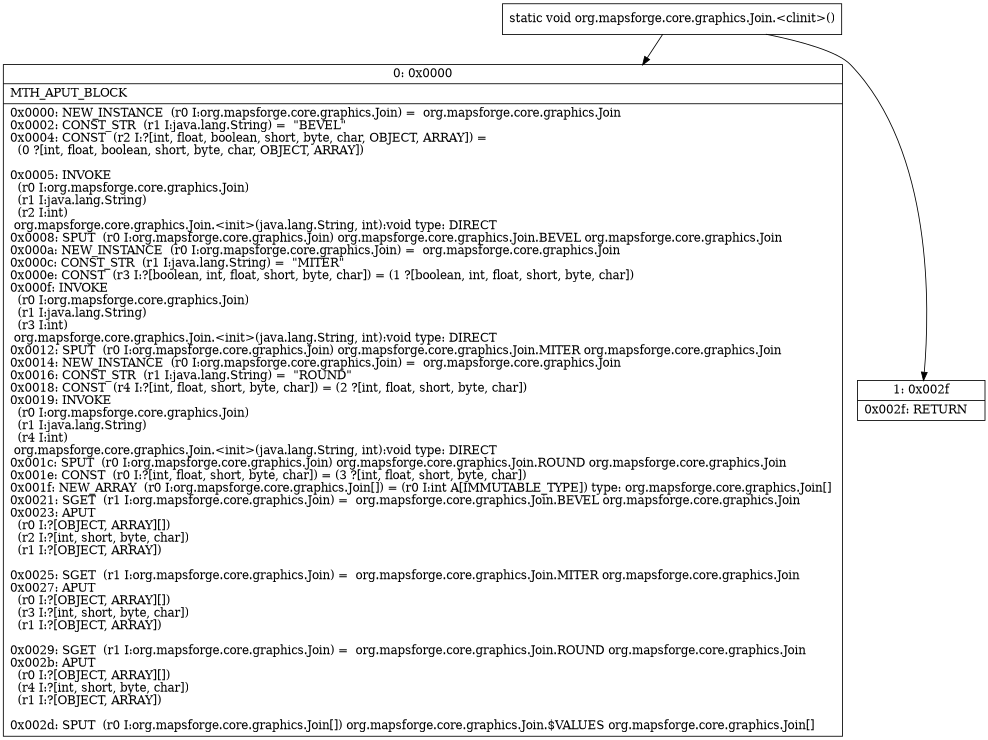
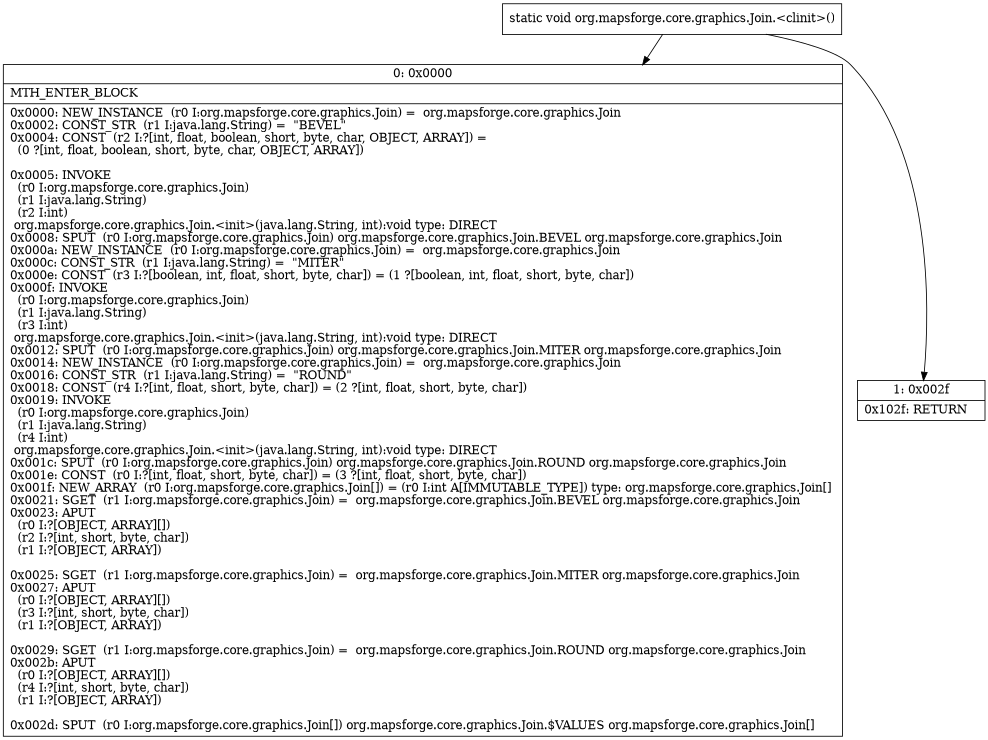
(69, 93) -> (74, 93)
(921, 410) -> (921, 410)
